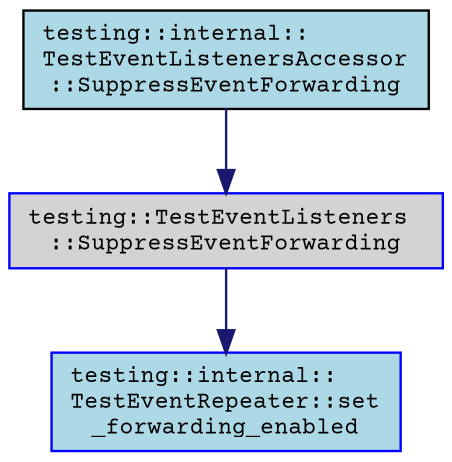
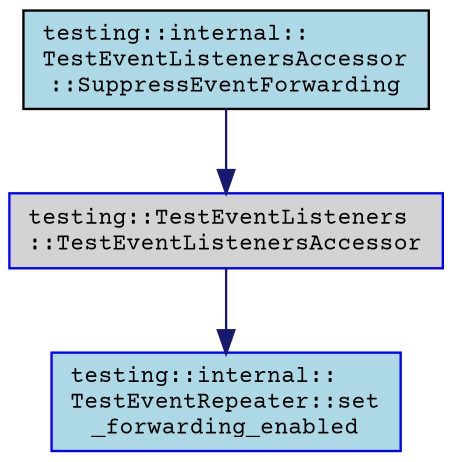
(226, 231) -> (226, 231)
